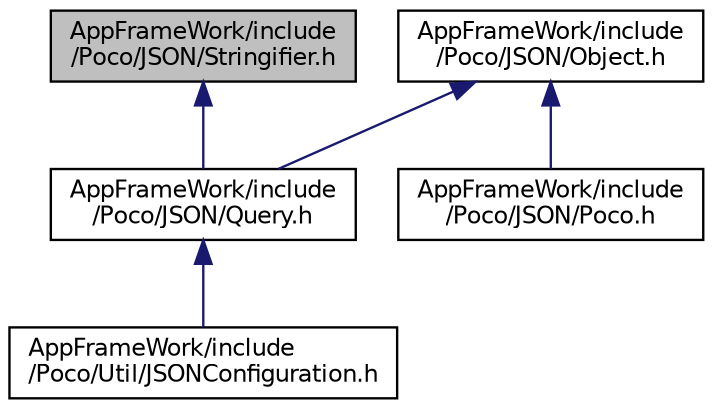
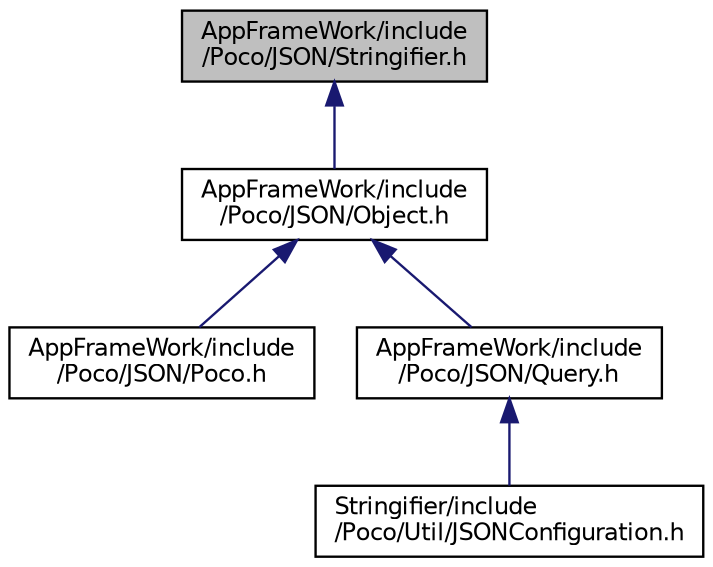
(203, 137) -> (334, 137)
(203, 363) -> (509, 521)
